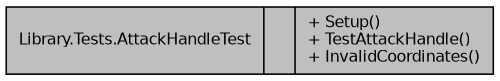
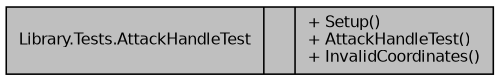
(389, 40) -> (389, 40)
